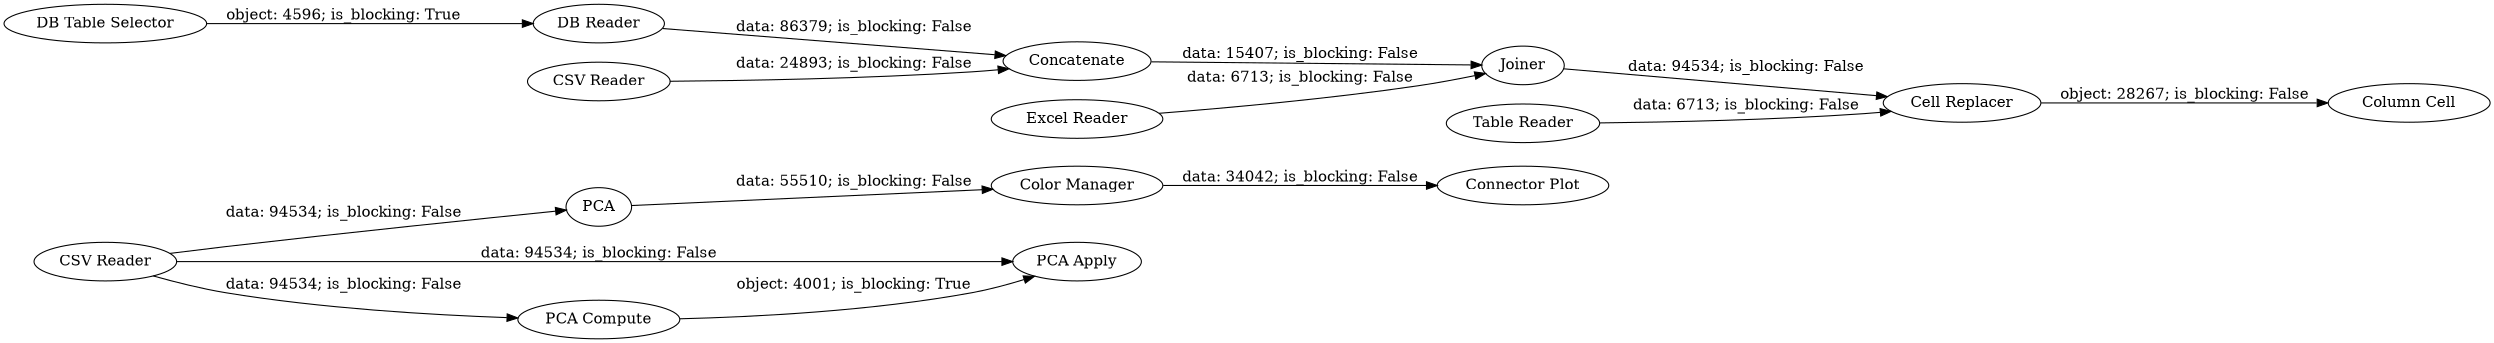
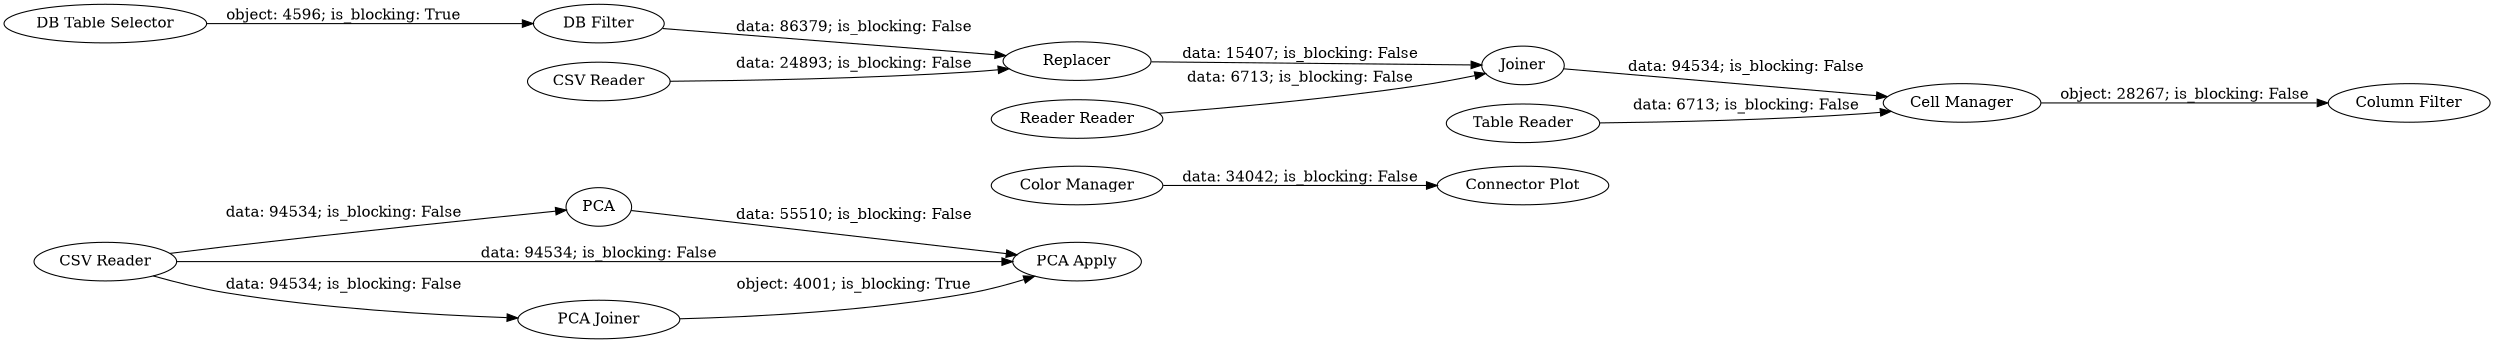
(599, 24) -> (599, 24)
(1077, 61) -> (1077, 61)
(1962, 103) -> (1962, 103)
(2409, 103) -> (2409, 103)
(1077, 119) -> (1077, 119)
(807, 198) -> (819, 232)
(599, 320) -> (599, 320)
